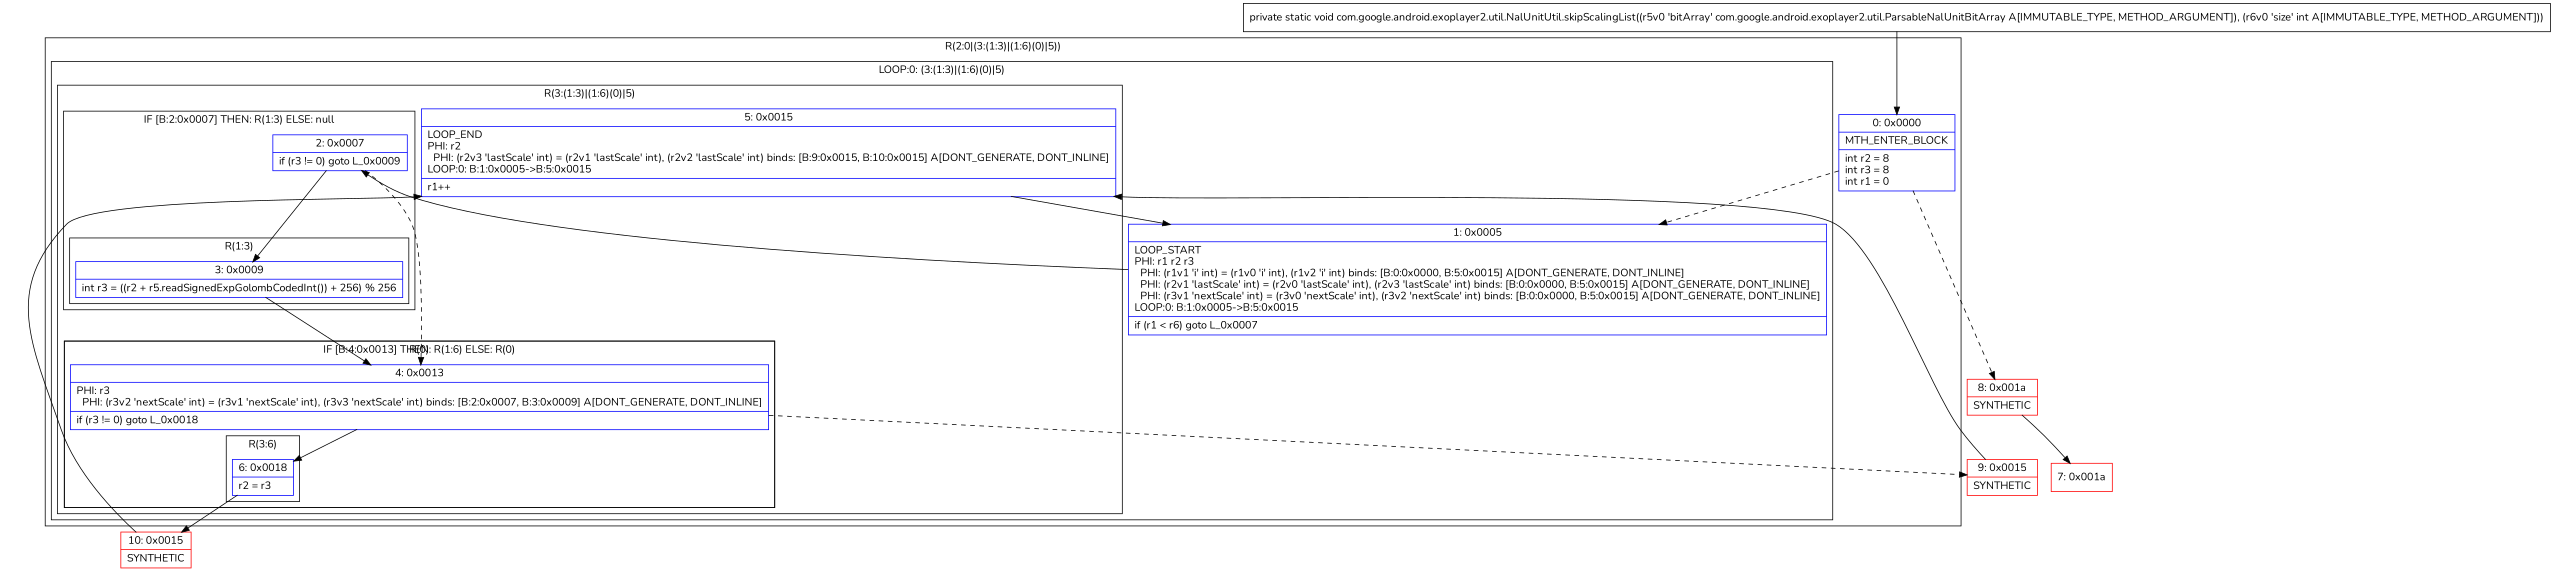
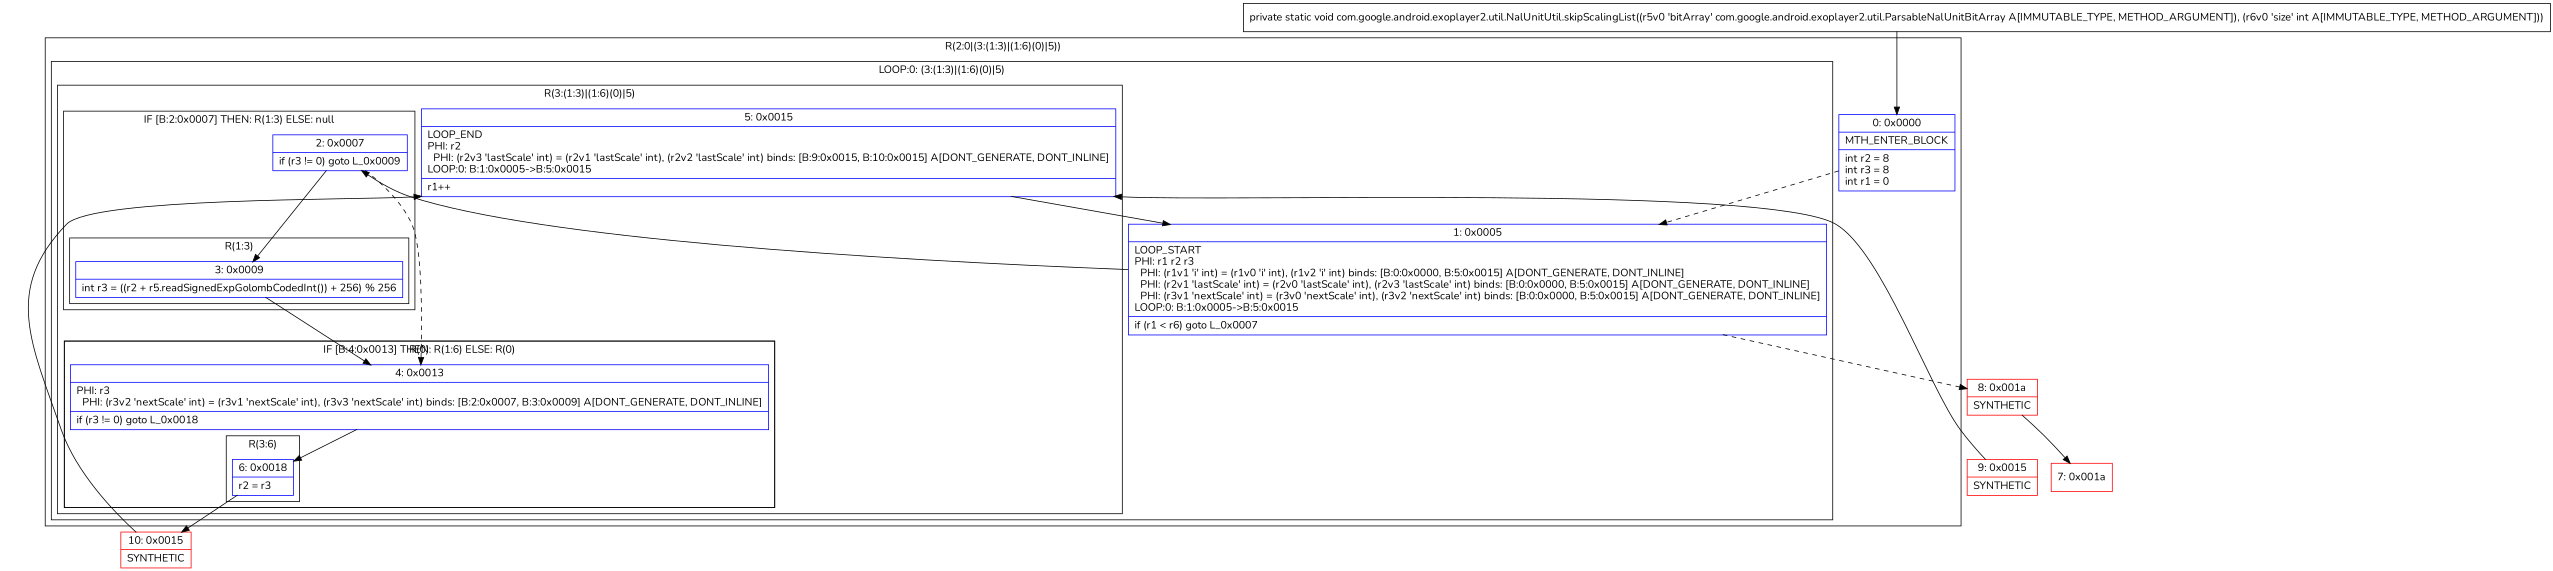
(1952, 281) -> (1841, 361)
(1364, 445) -> none
